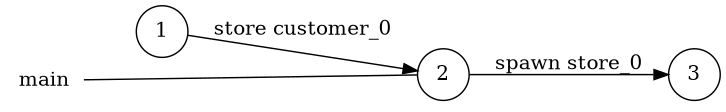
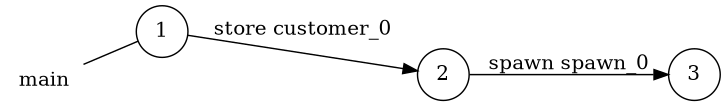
(569, 64) -> (569, 64)
(251, 77) -> (111, 53)
